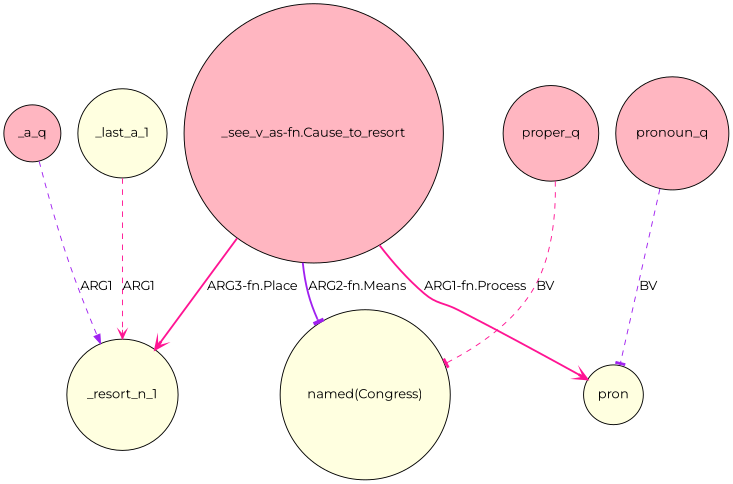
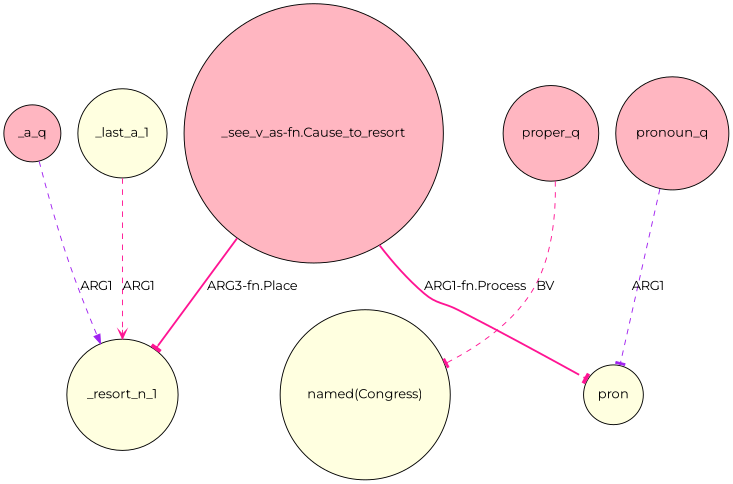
(648, 286) -> (648, 286)
(308, 291) -> none
(197, 292) -> (197, 292)
(473, 318) -> (473, 318)
